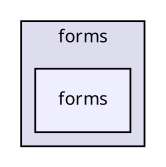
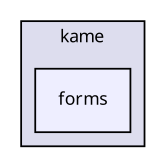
(83, 38) -> (83, 38)
